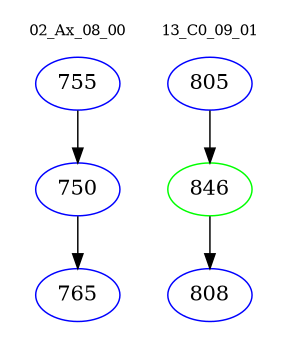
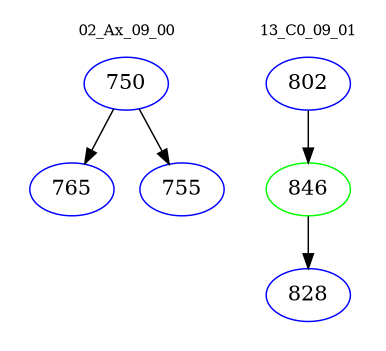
(78, 32) -> (127, 32)
(210, 84) -> (308, 84)
(78, 129) -> (151, 130)
(210, 295) -> (308, 295)
